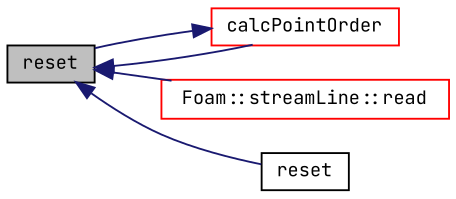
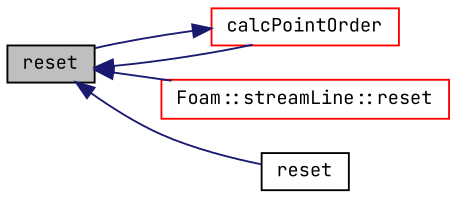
(305, 99) -> (305, 99)
